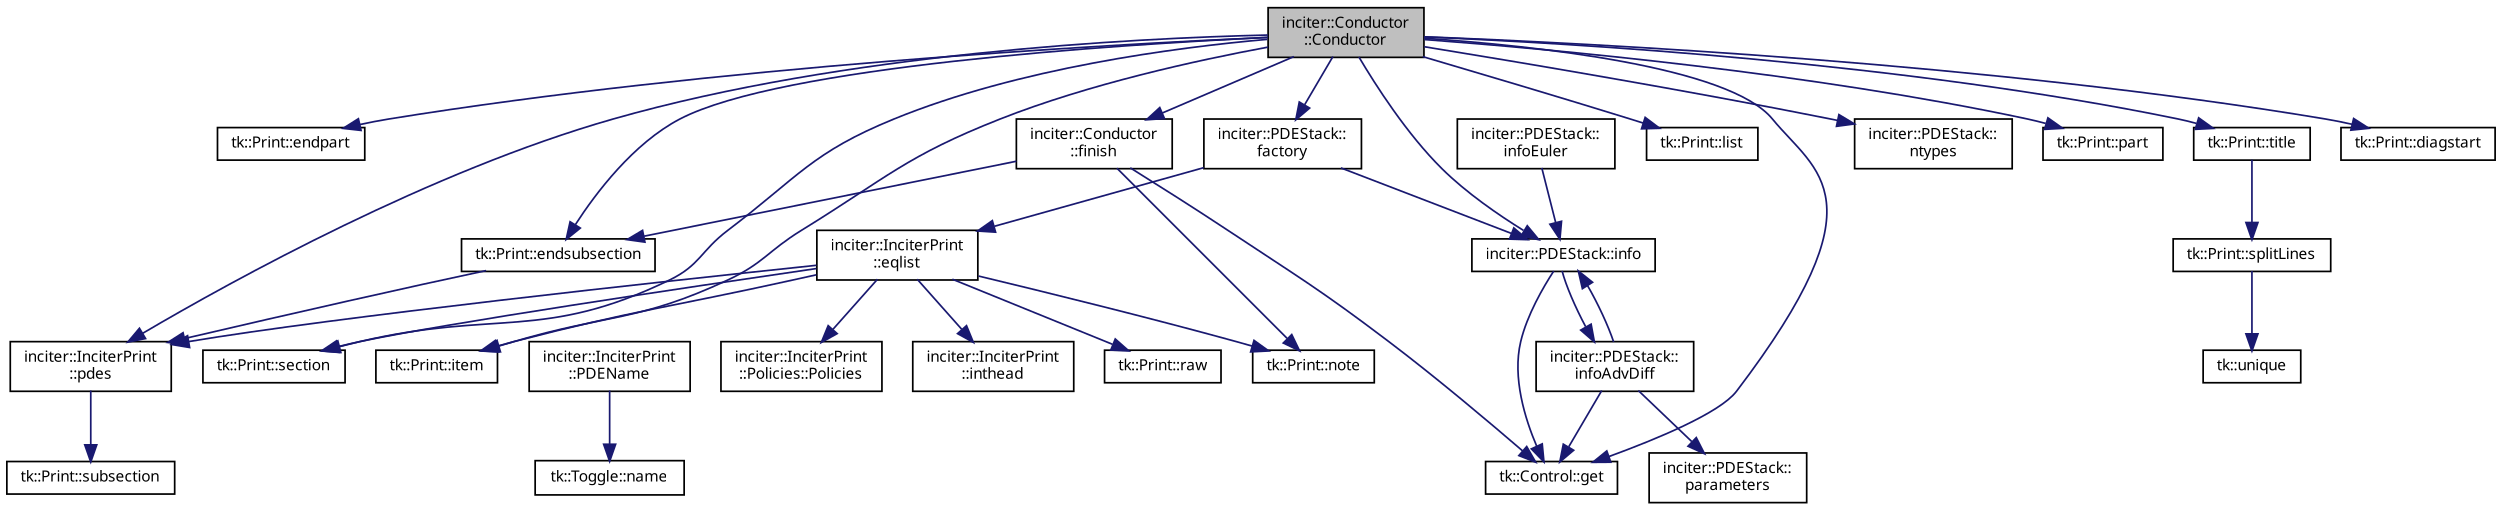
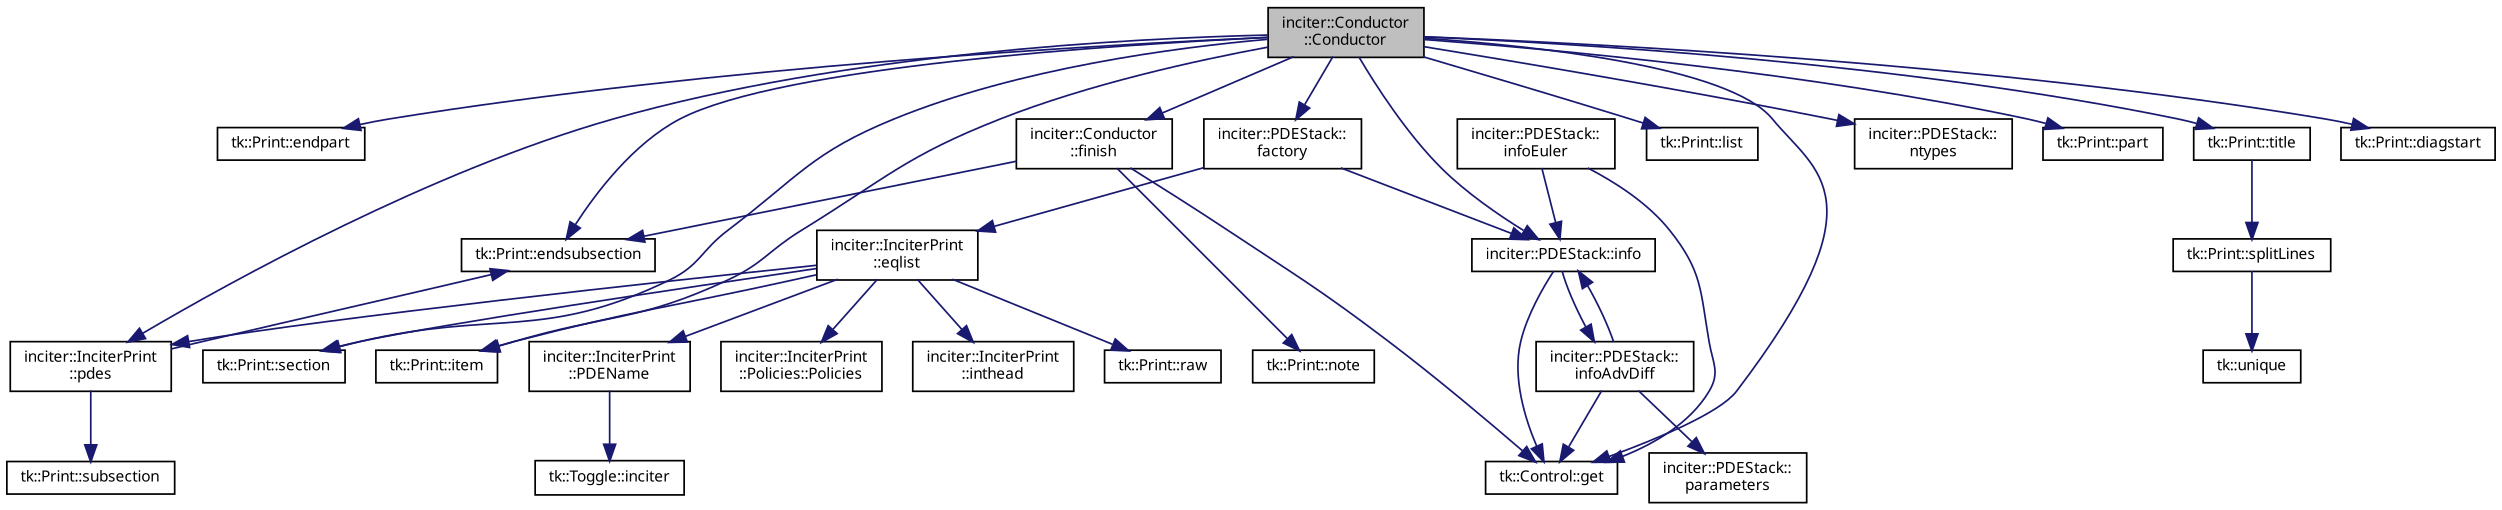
(335, 304) -> (347, 308)
(1116, 310) -> (762, 308)
none -> (1704, 311)
(610, 478) -> (610, 478)
